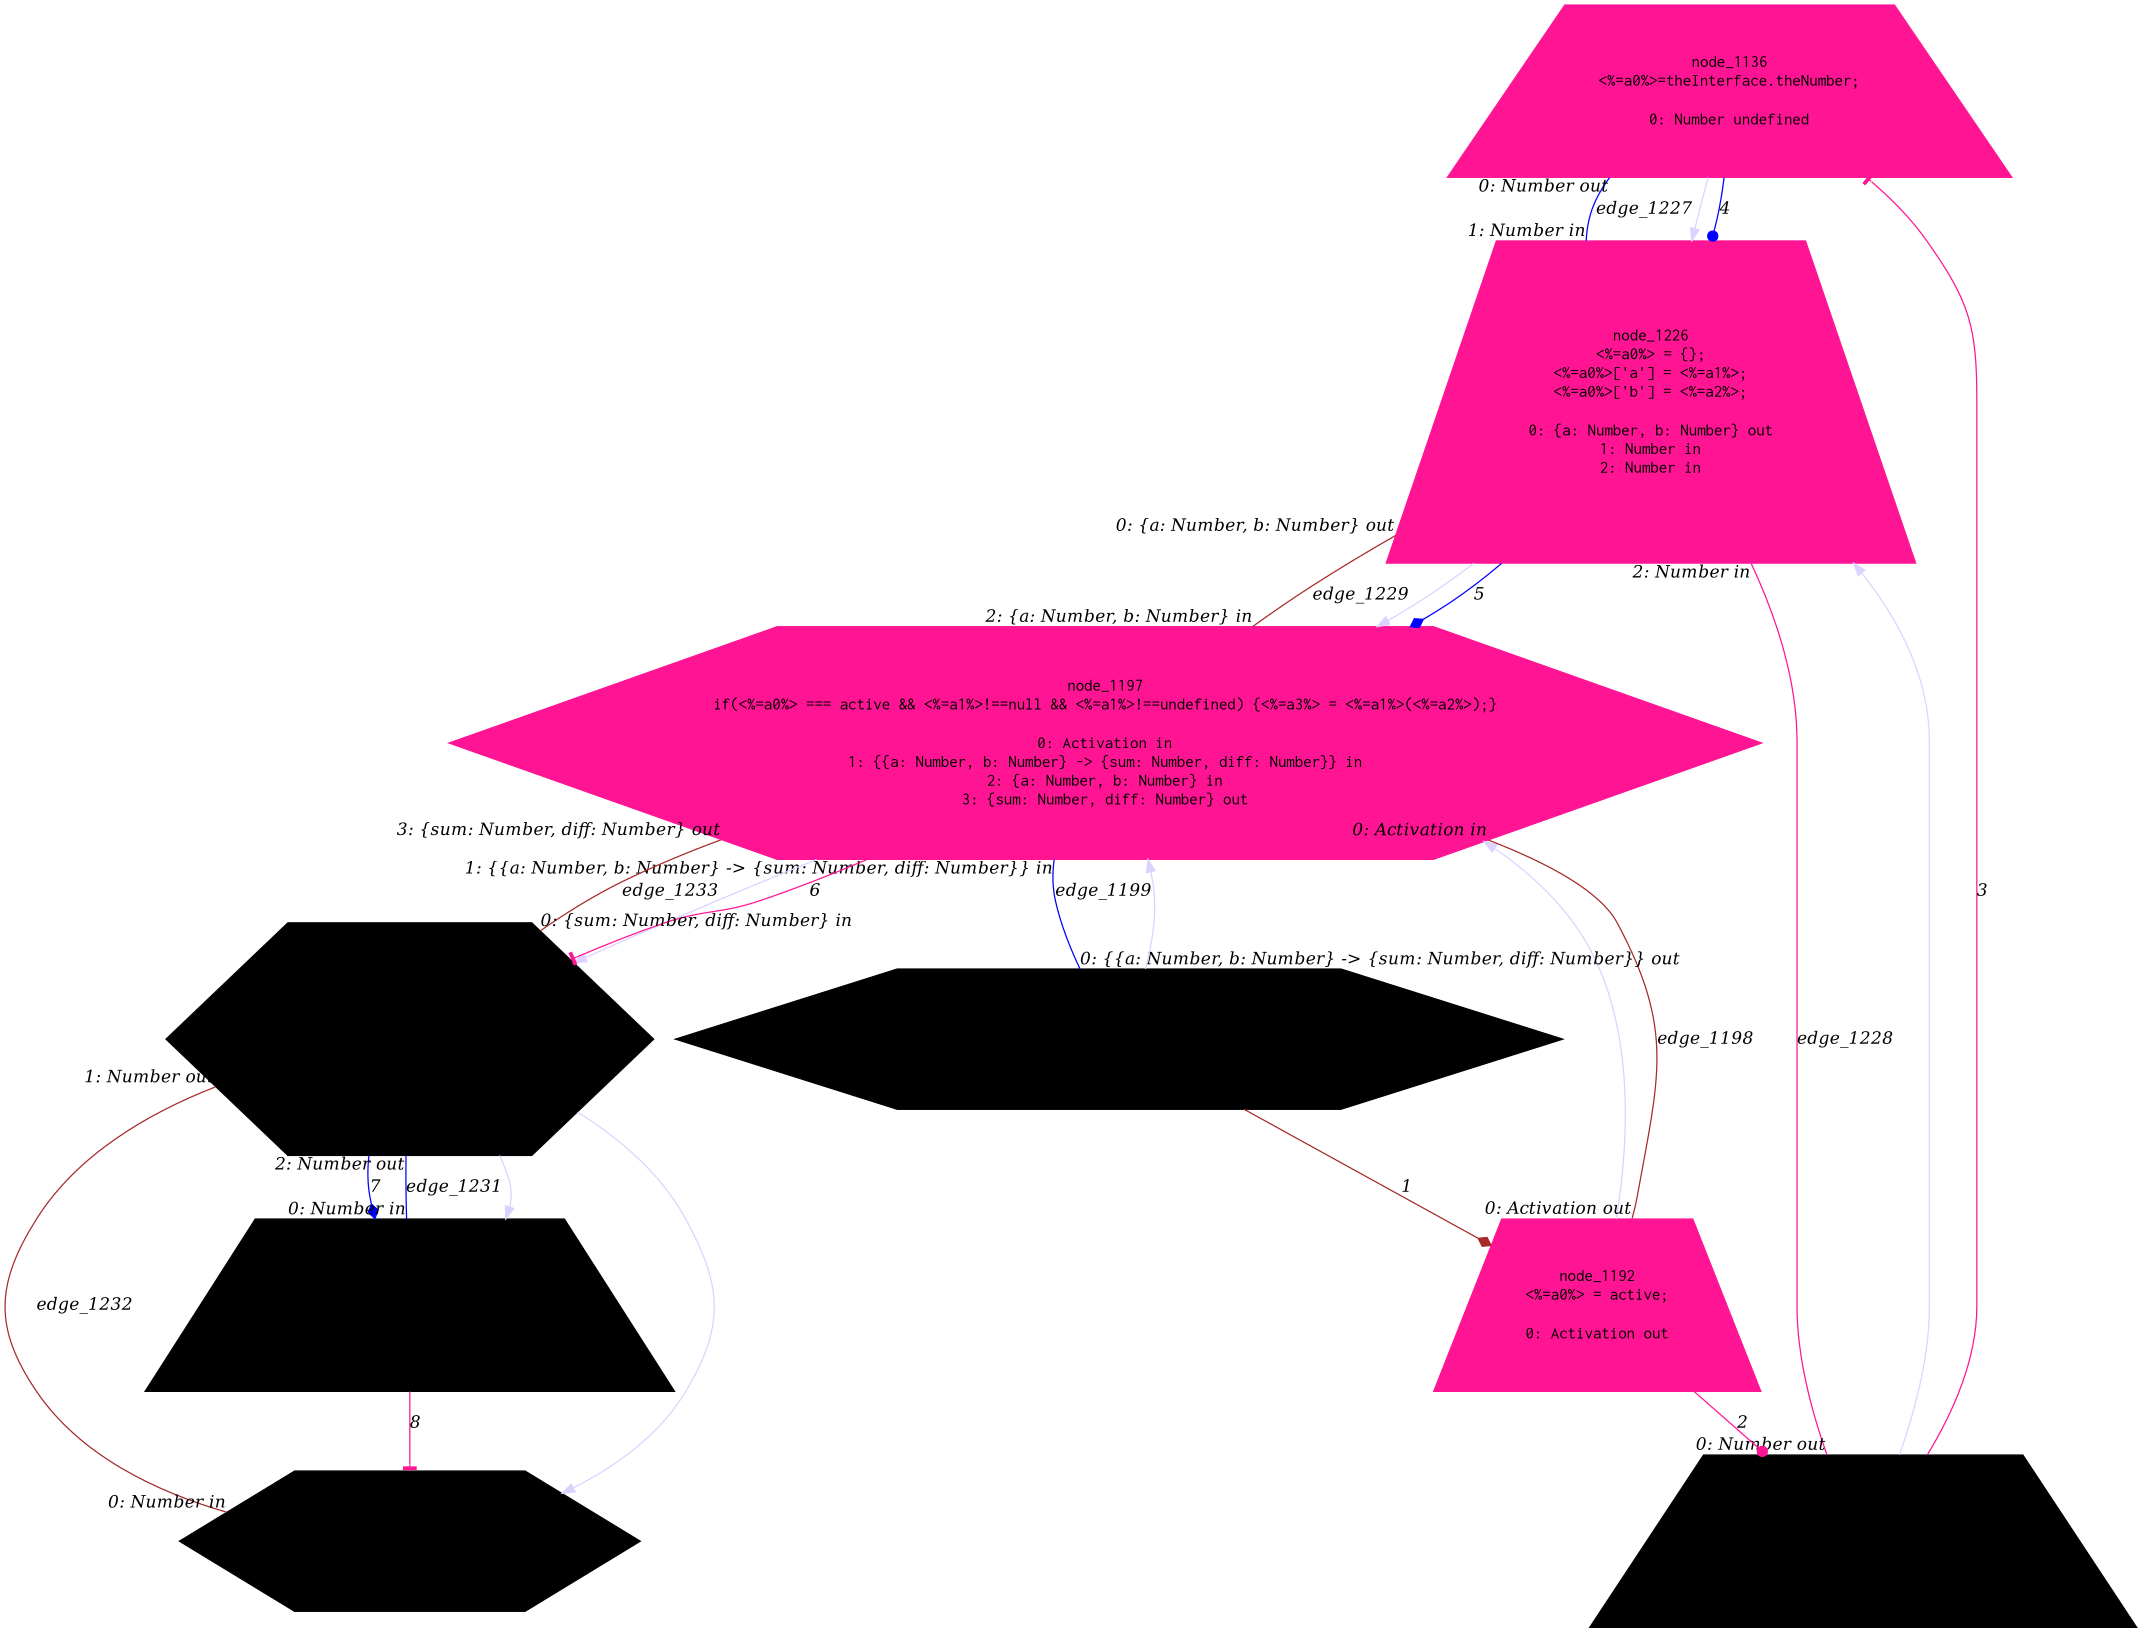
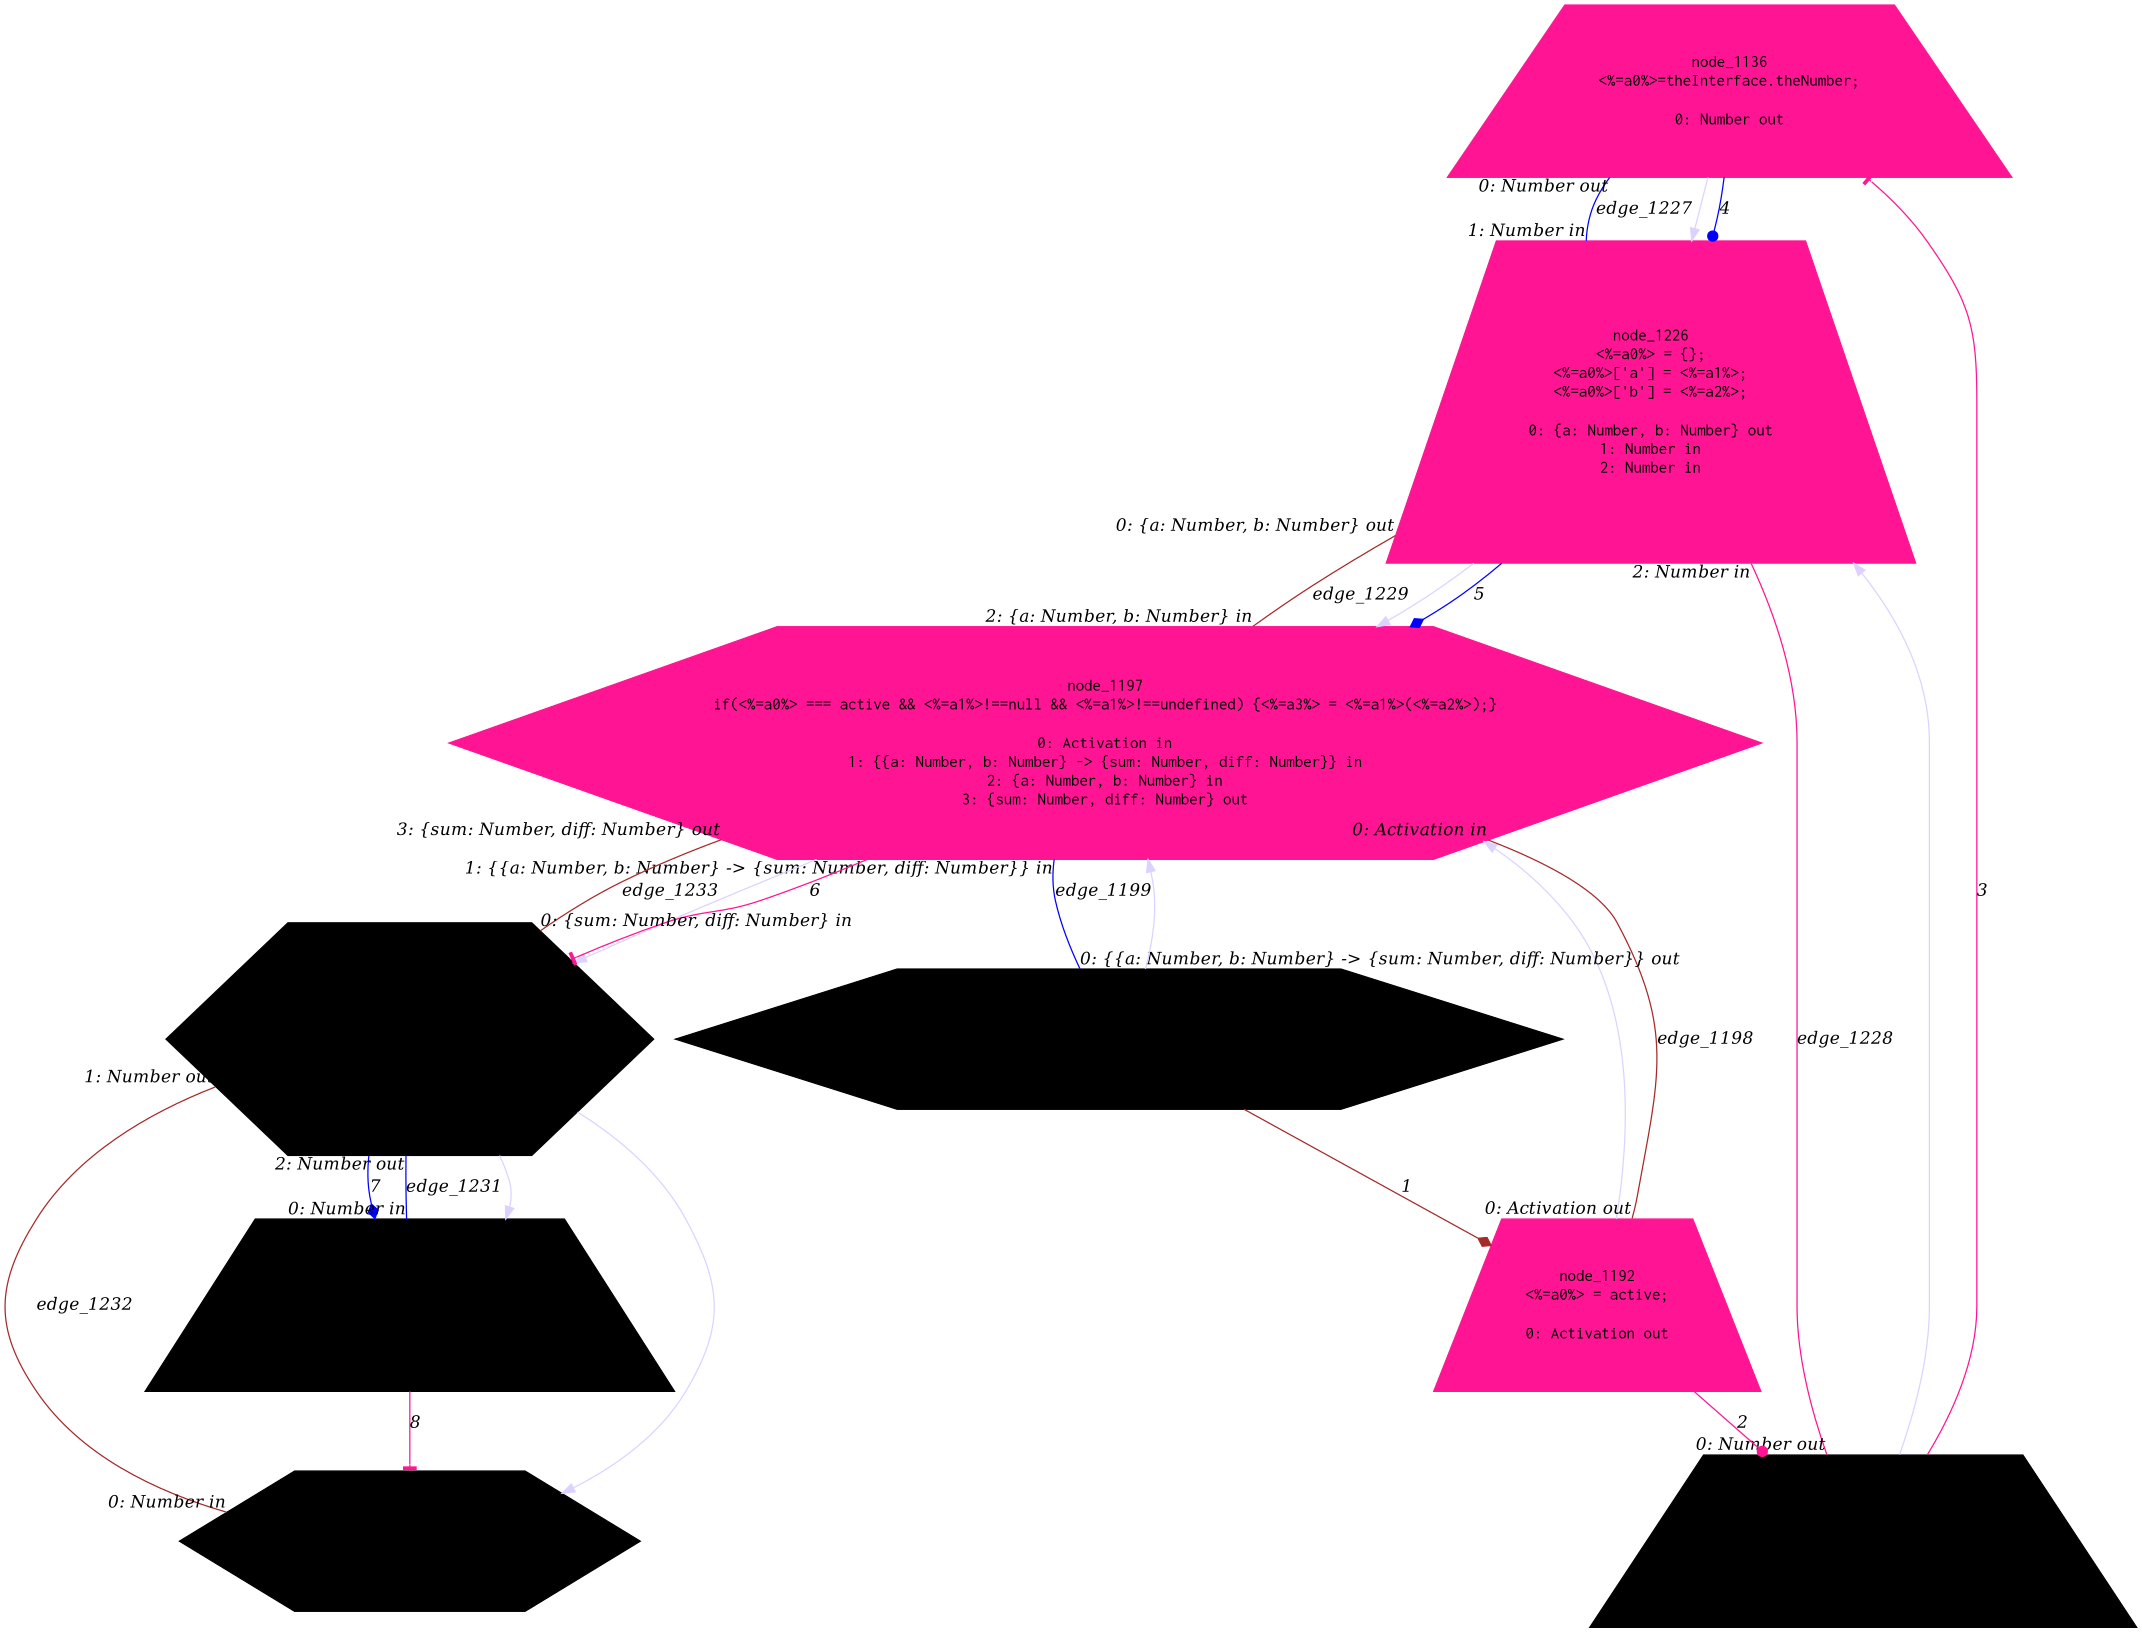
(1730, 91) -> (1730, 91)
